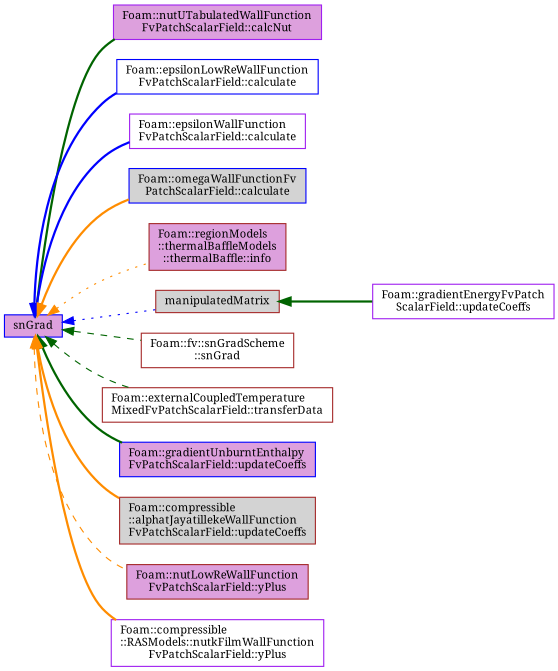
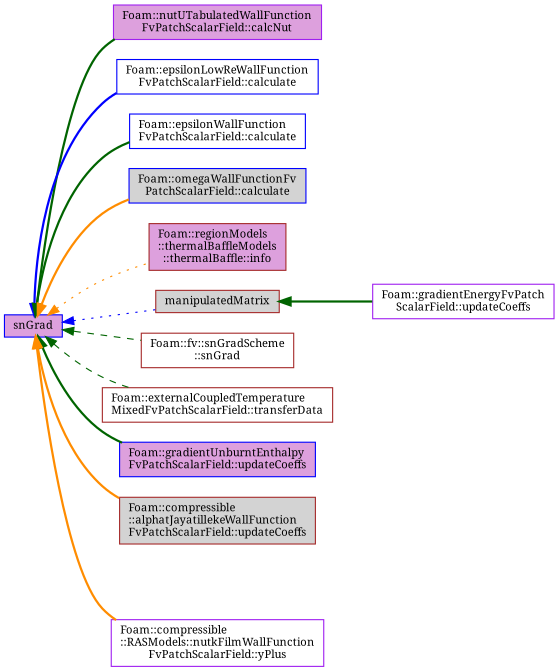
(217, 131) -> (217, 131)
(64, 211) -> (64, 211)
(217, 582) -> none
